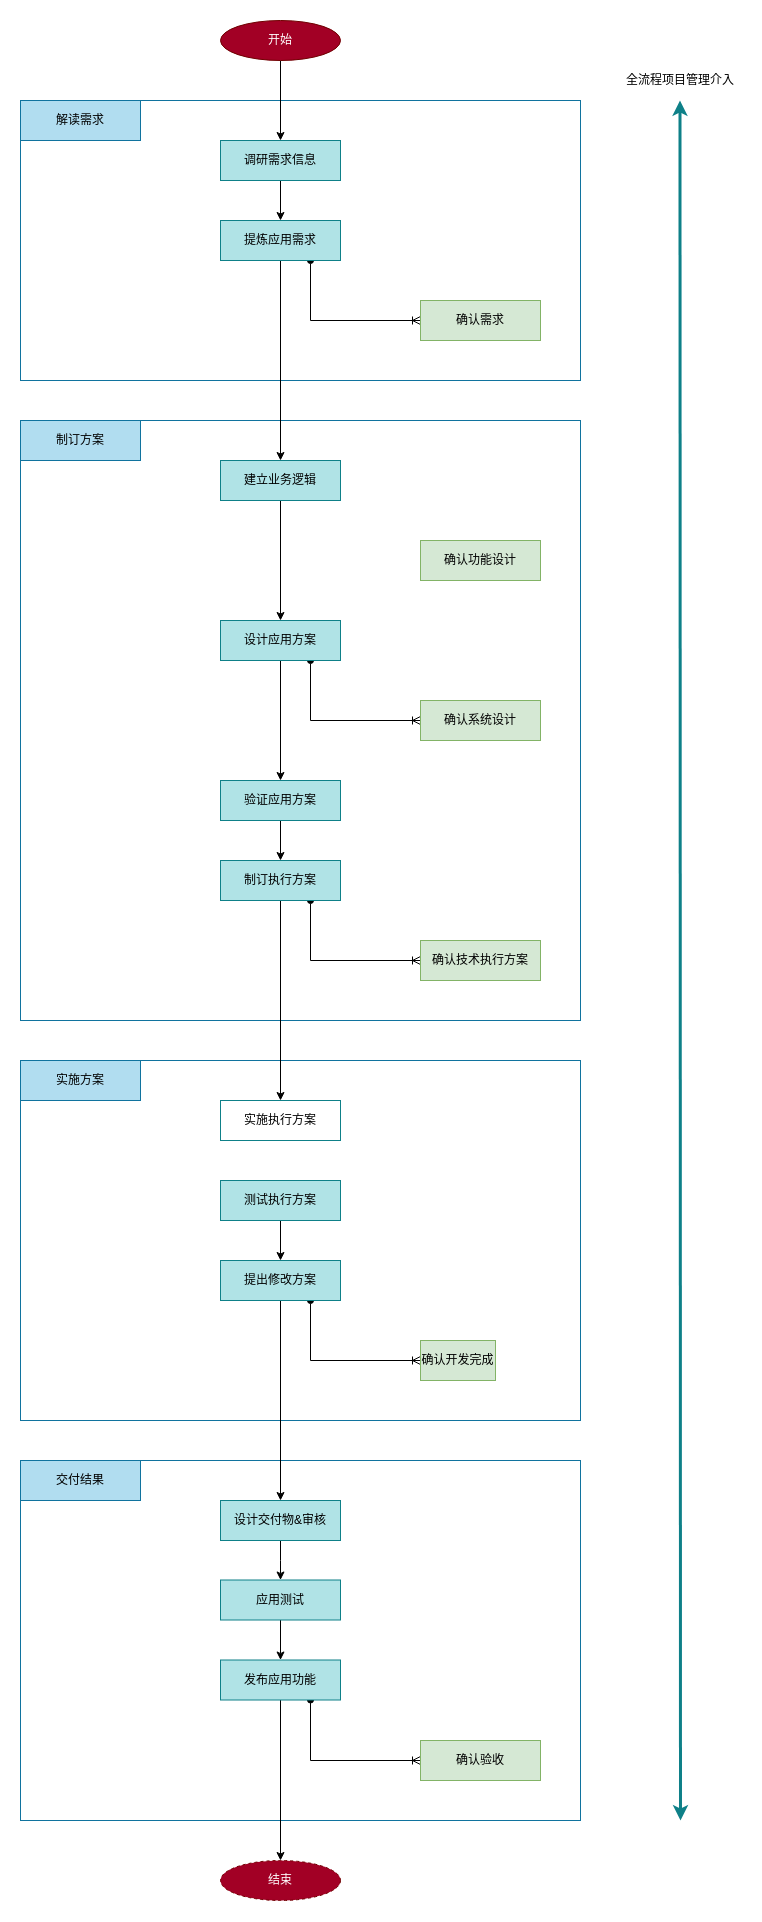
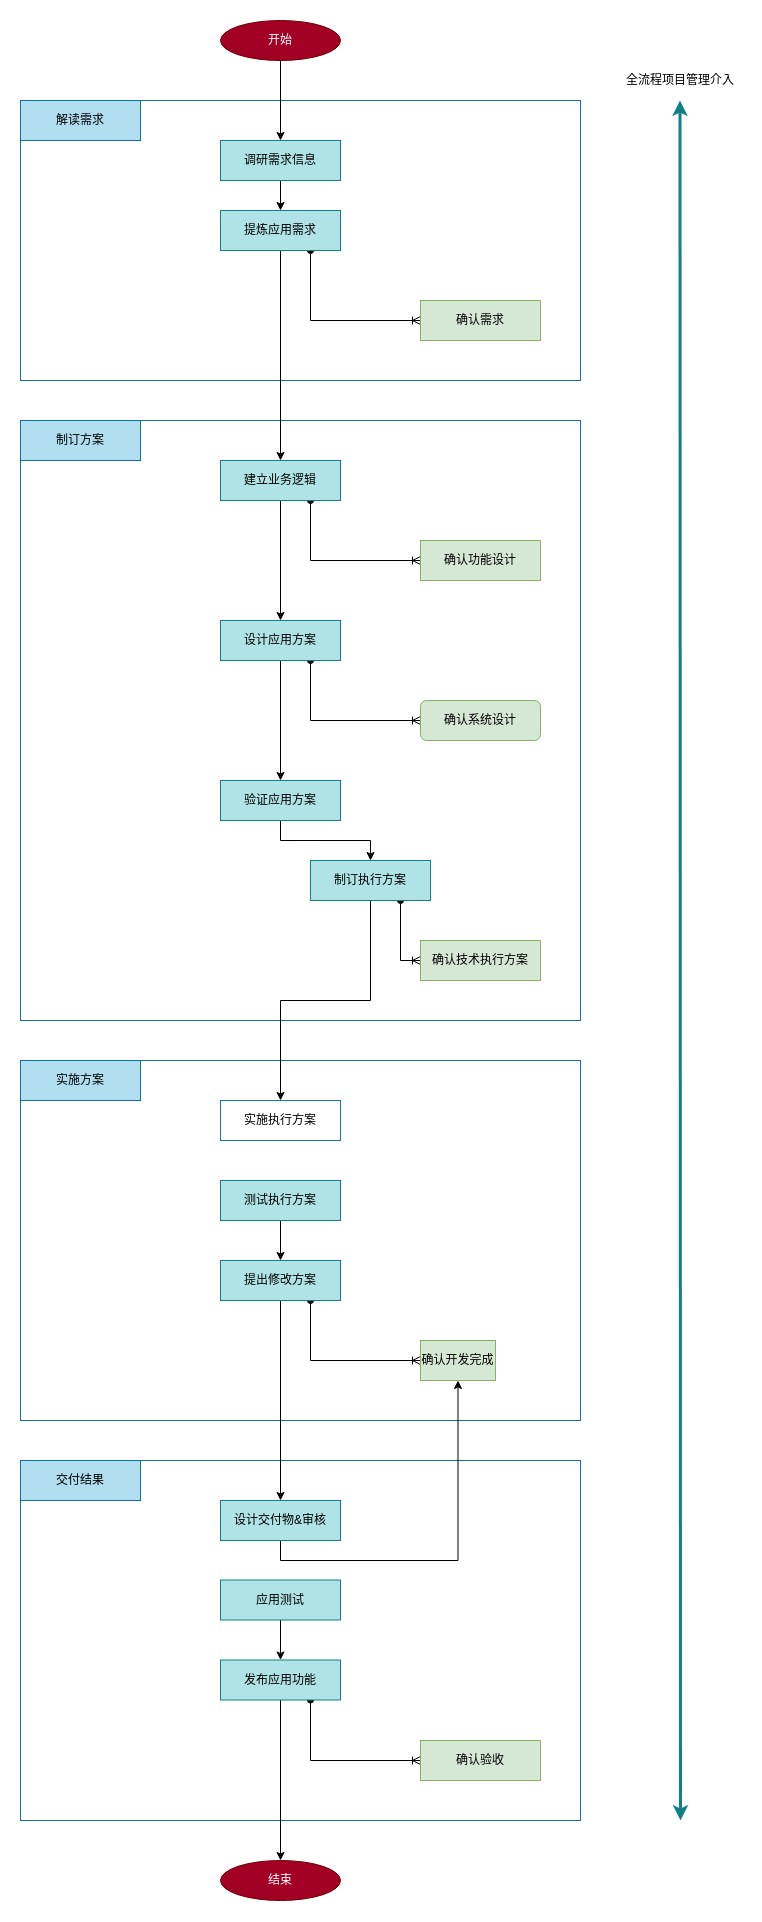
(281, 241) -> (281, 231)
none -> (337, 561)
(481, 721) -> (481, 721)
(281, 881) -> (371, 881)
(281, 1566) -> (454, 1561)
(281, 1881) -> (281, 1881)
